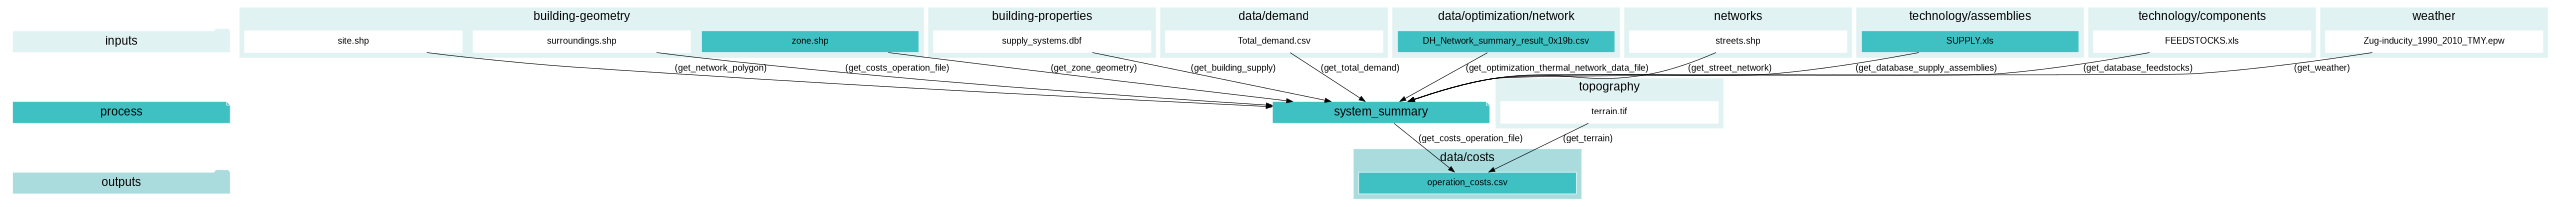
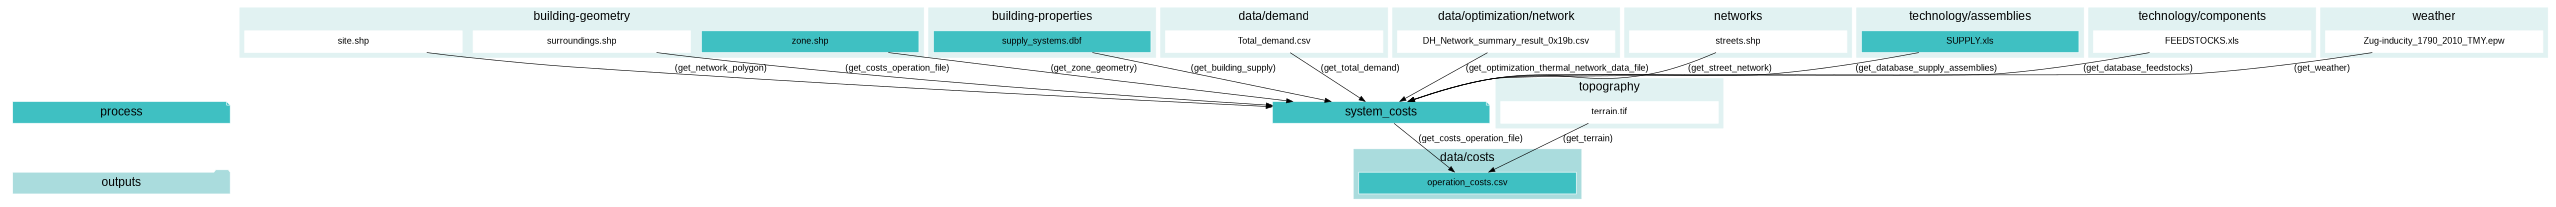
(121, 42) -> none
(1042, 42) -> (1042, 42)
(1506, 42) -> (1506, 42)
(2434, 42) -> (2434, 42)
(1381, 112) -> (1381, 112)
